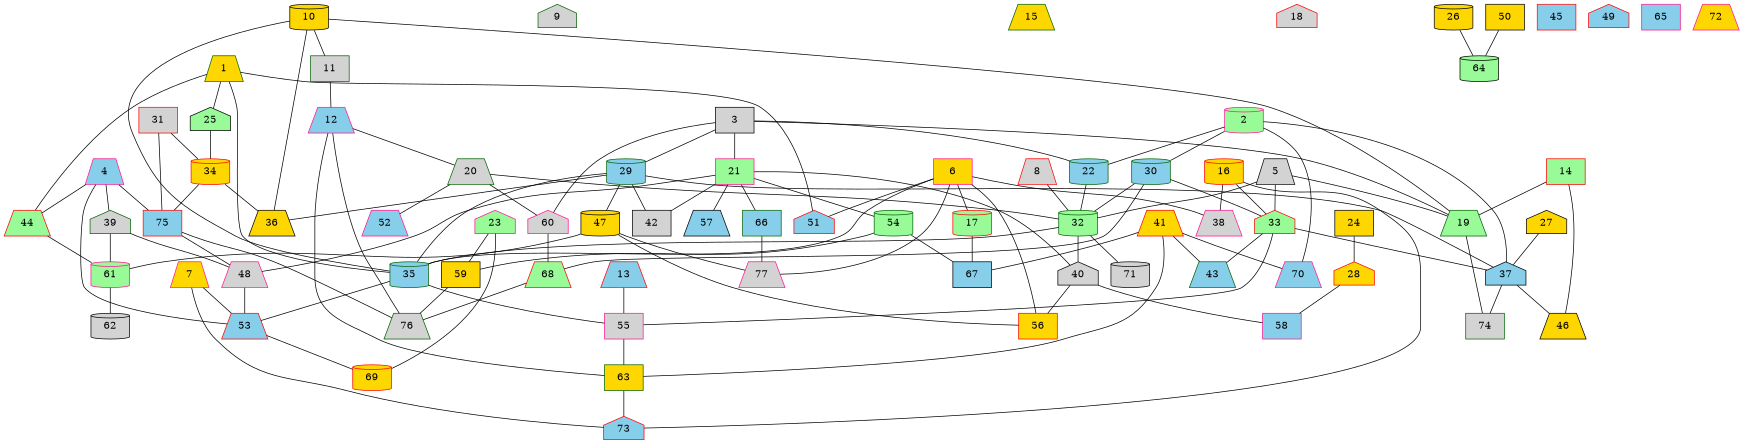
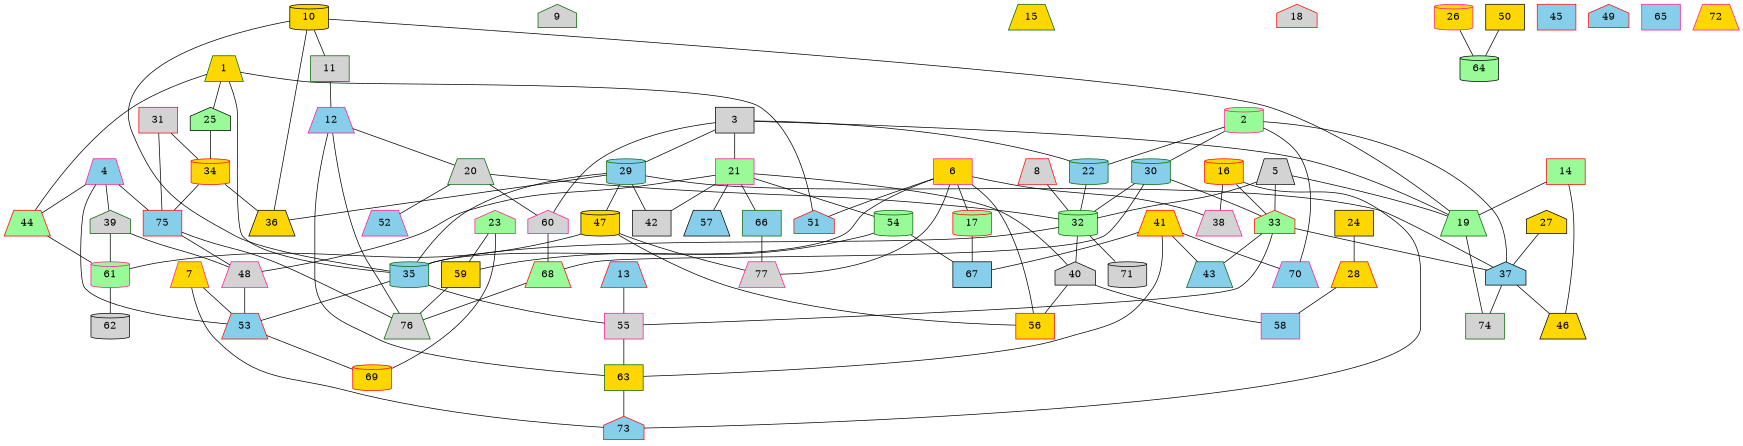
(1454, 17) -> (1454, 17)
(1354, 275) -> (1354, 275)
